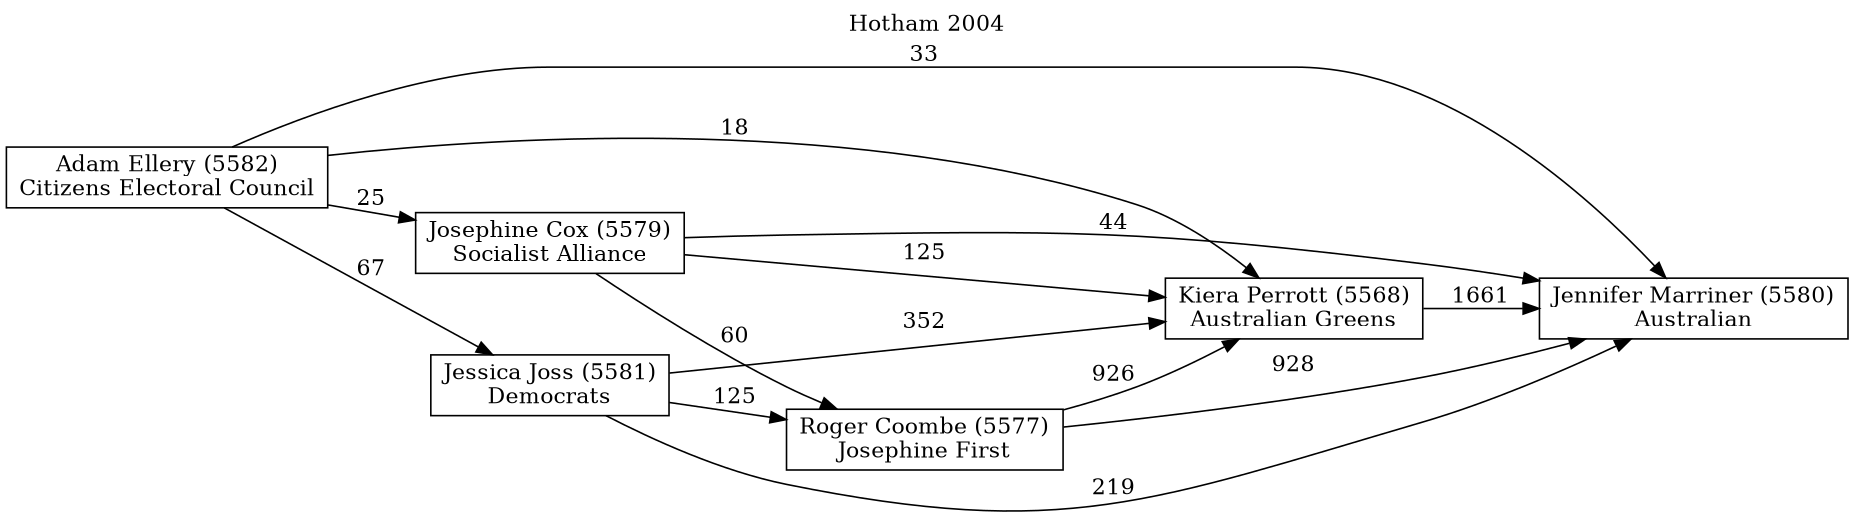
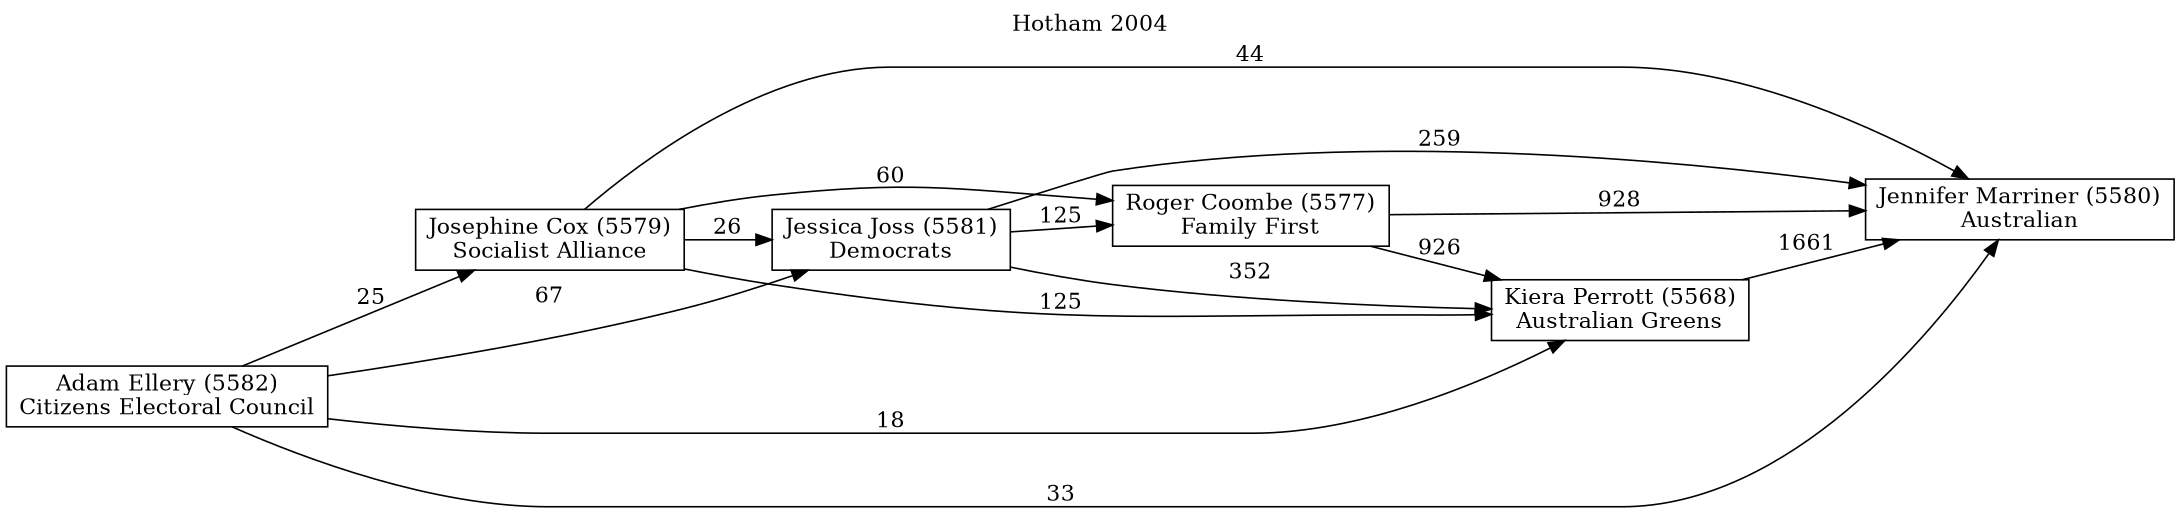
none -> (720, 240)
(925, 440) -> (1251, 216)
(1114, 488) -> (1440, 140)
